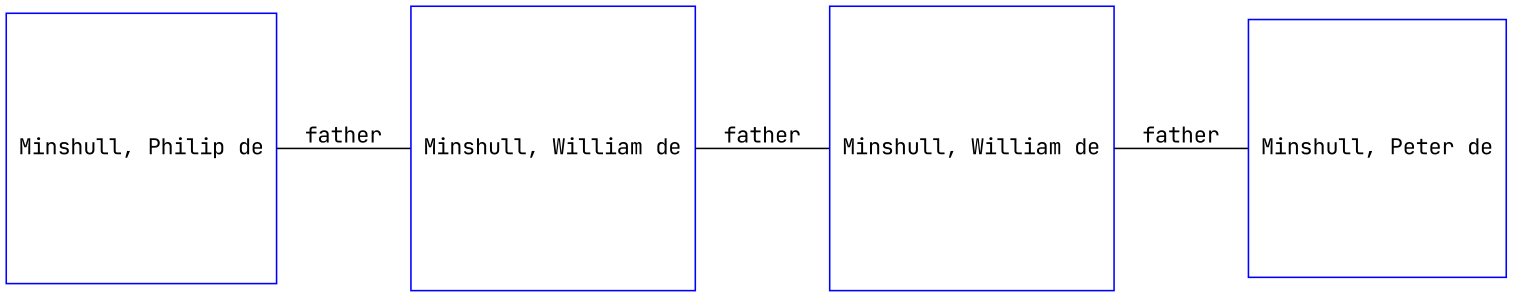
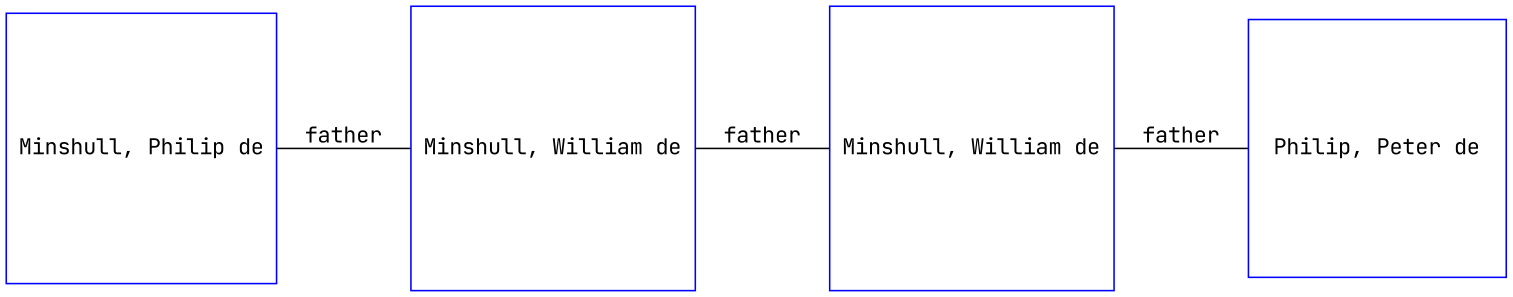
(1377, 148) -> (1377, 148)
